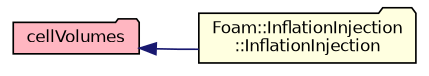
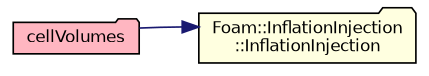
(178, 49) -> (161, 27)
